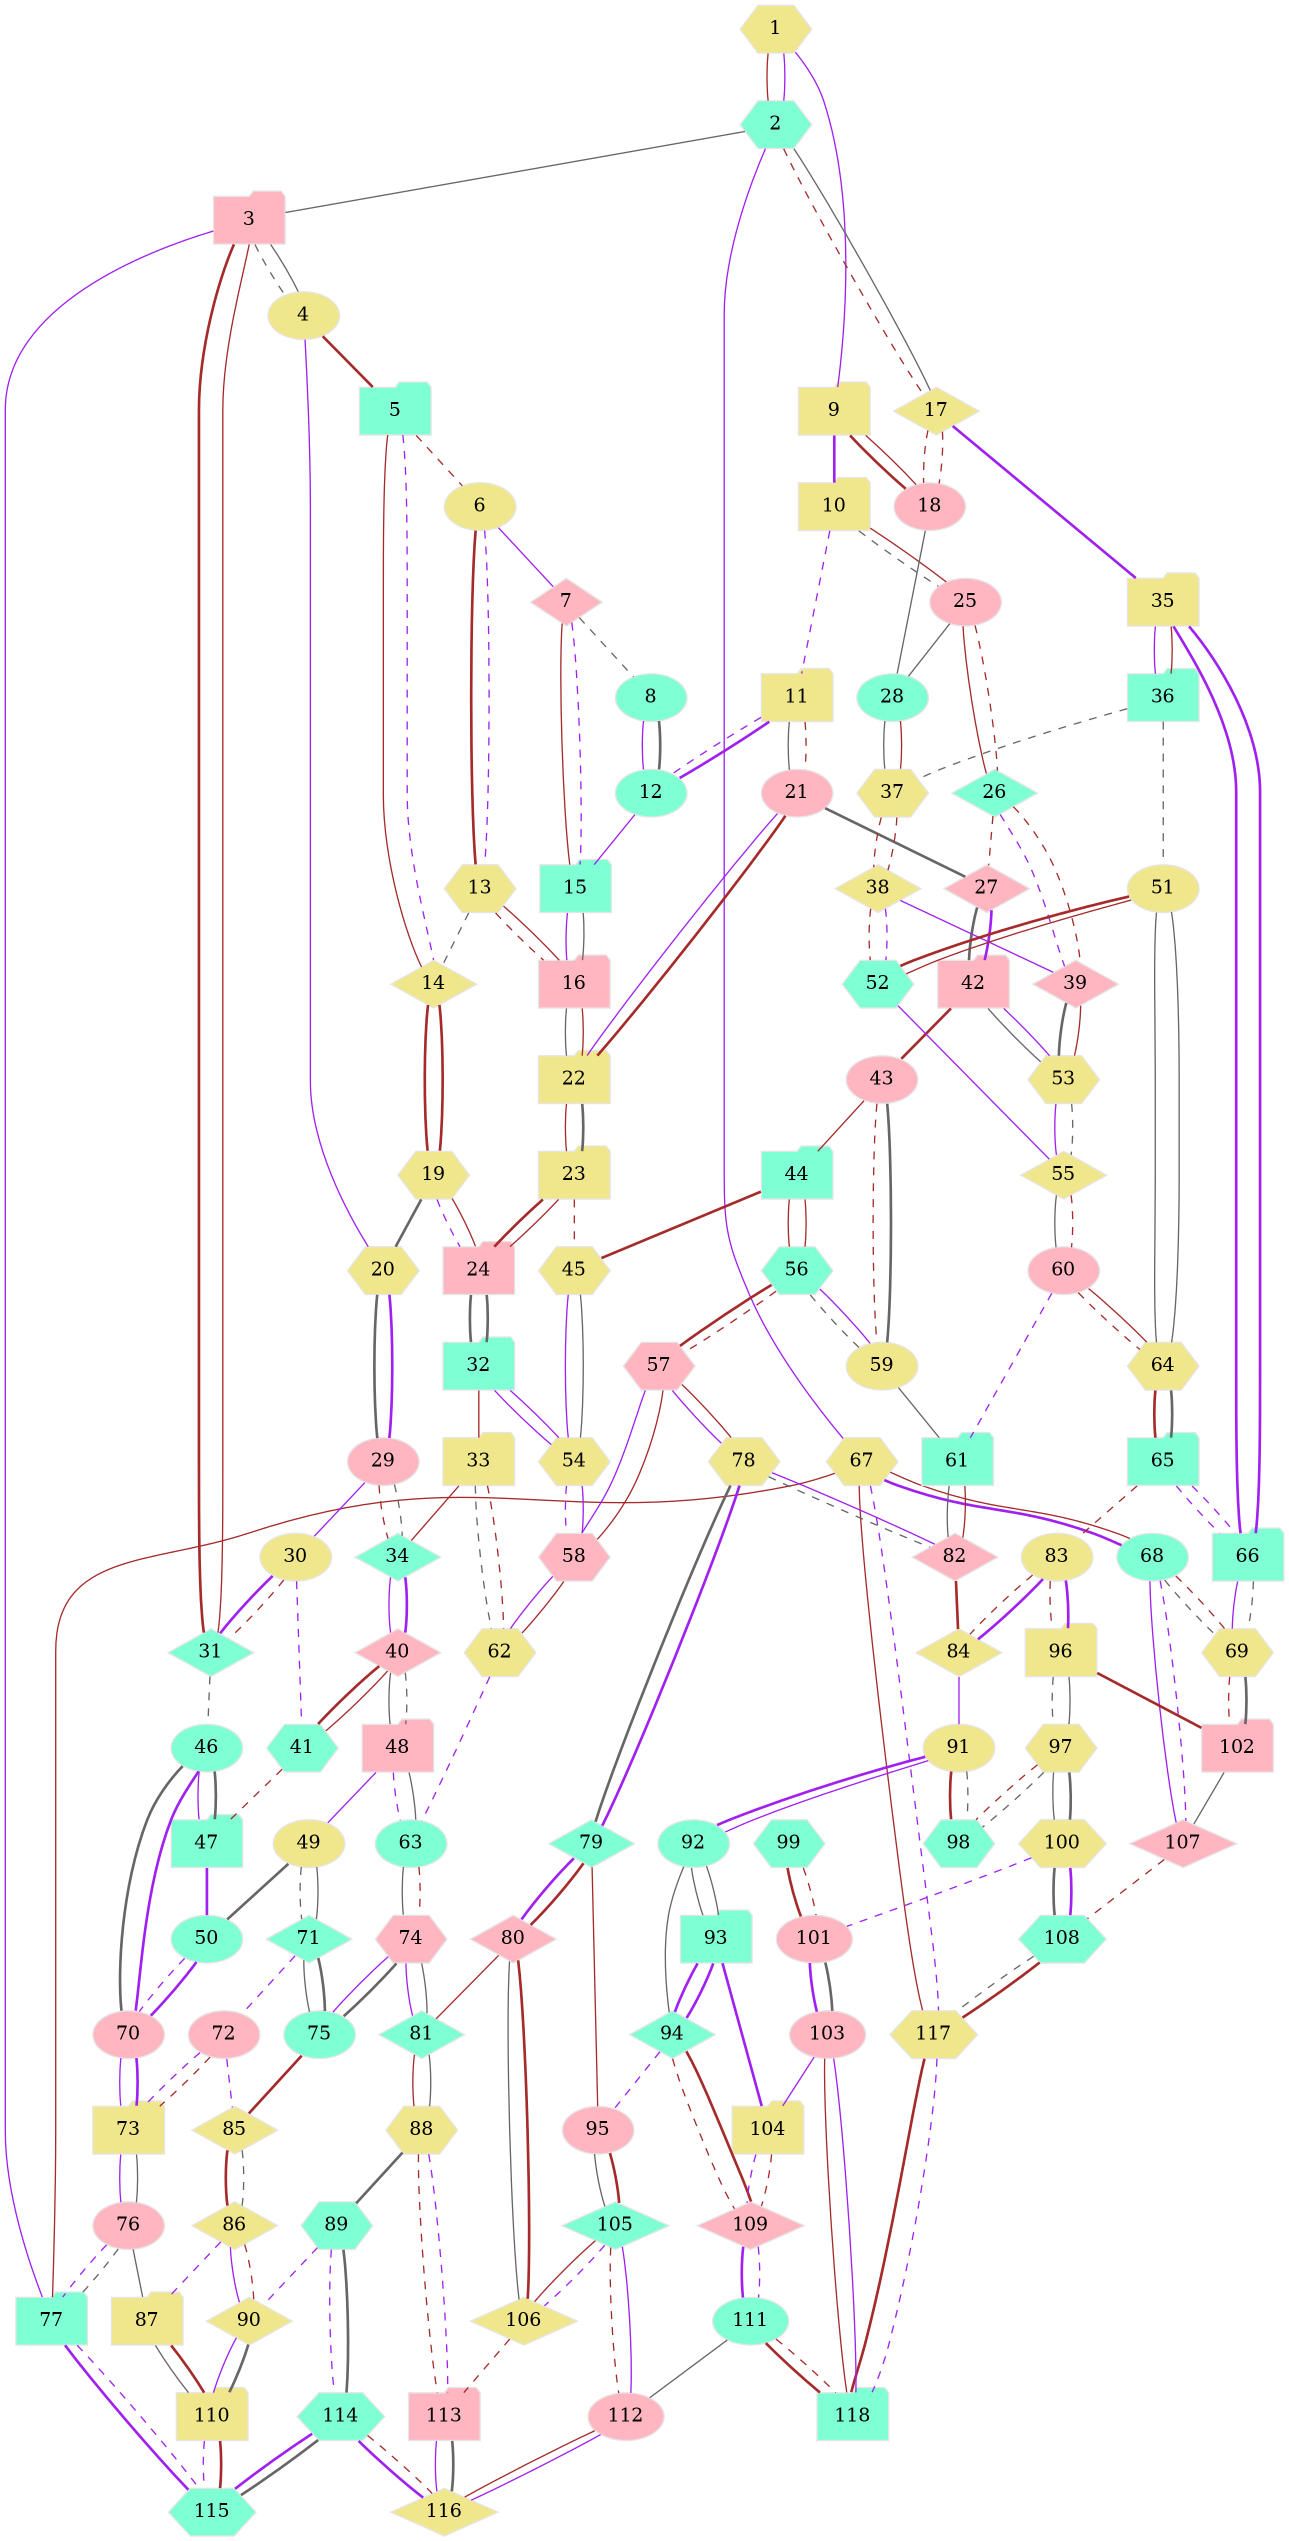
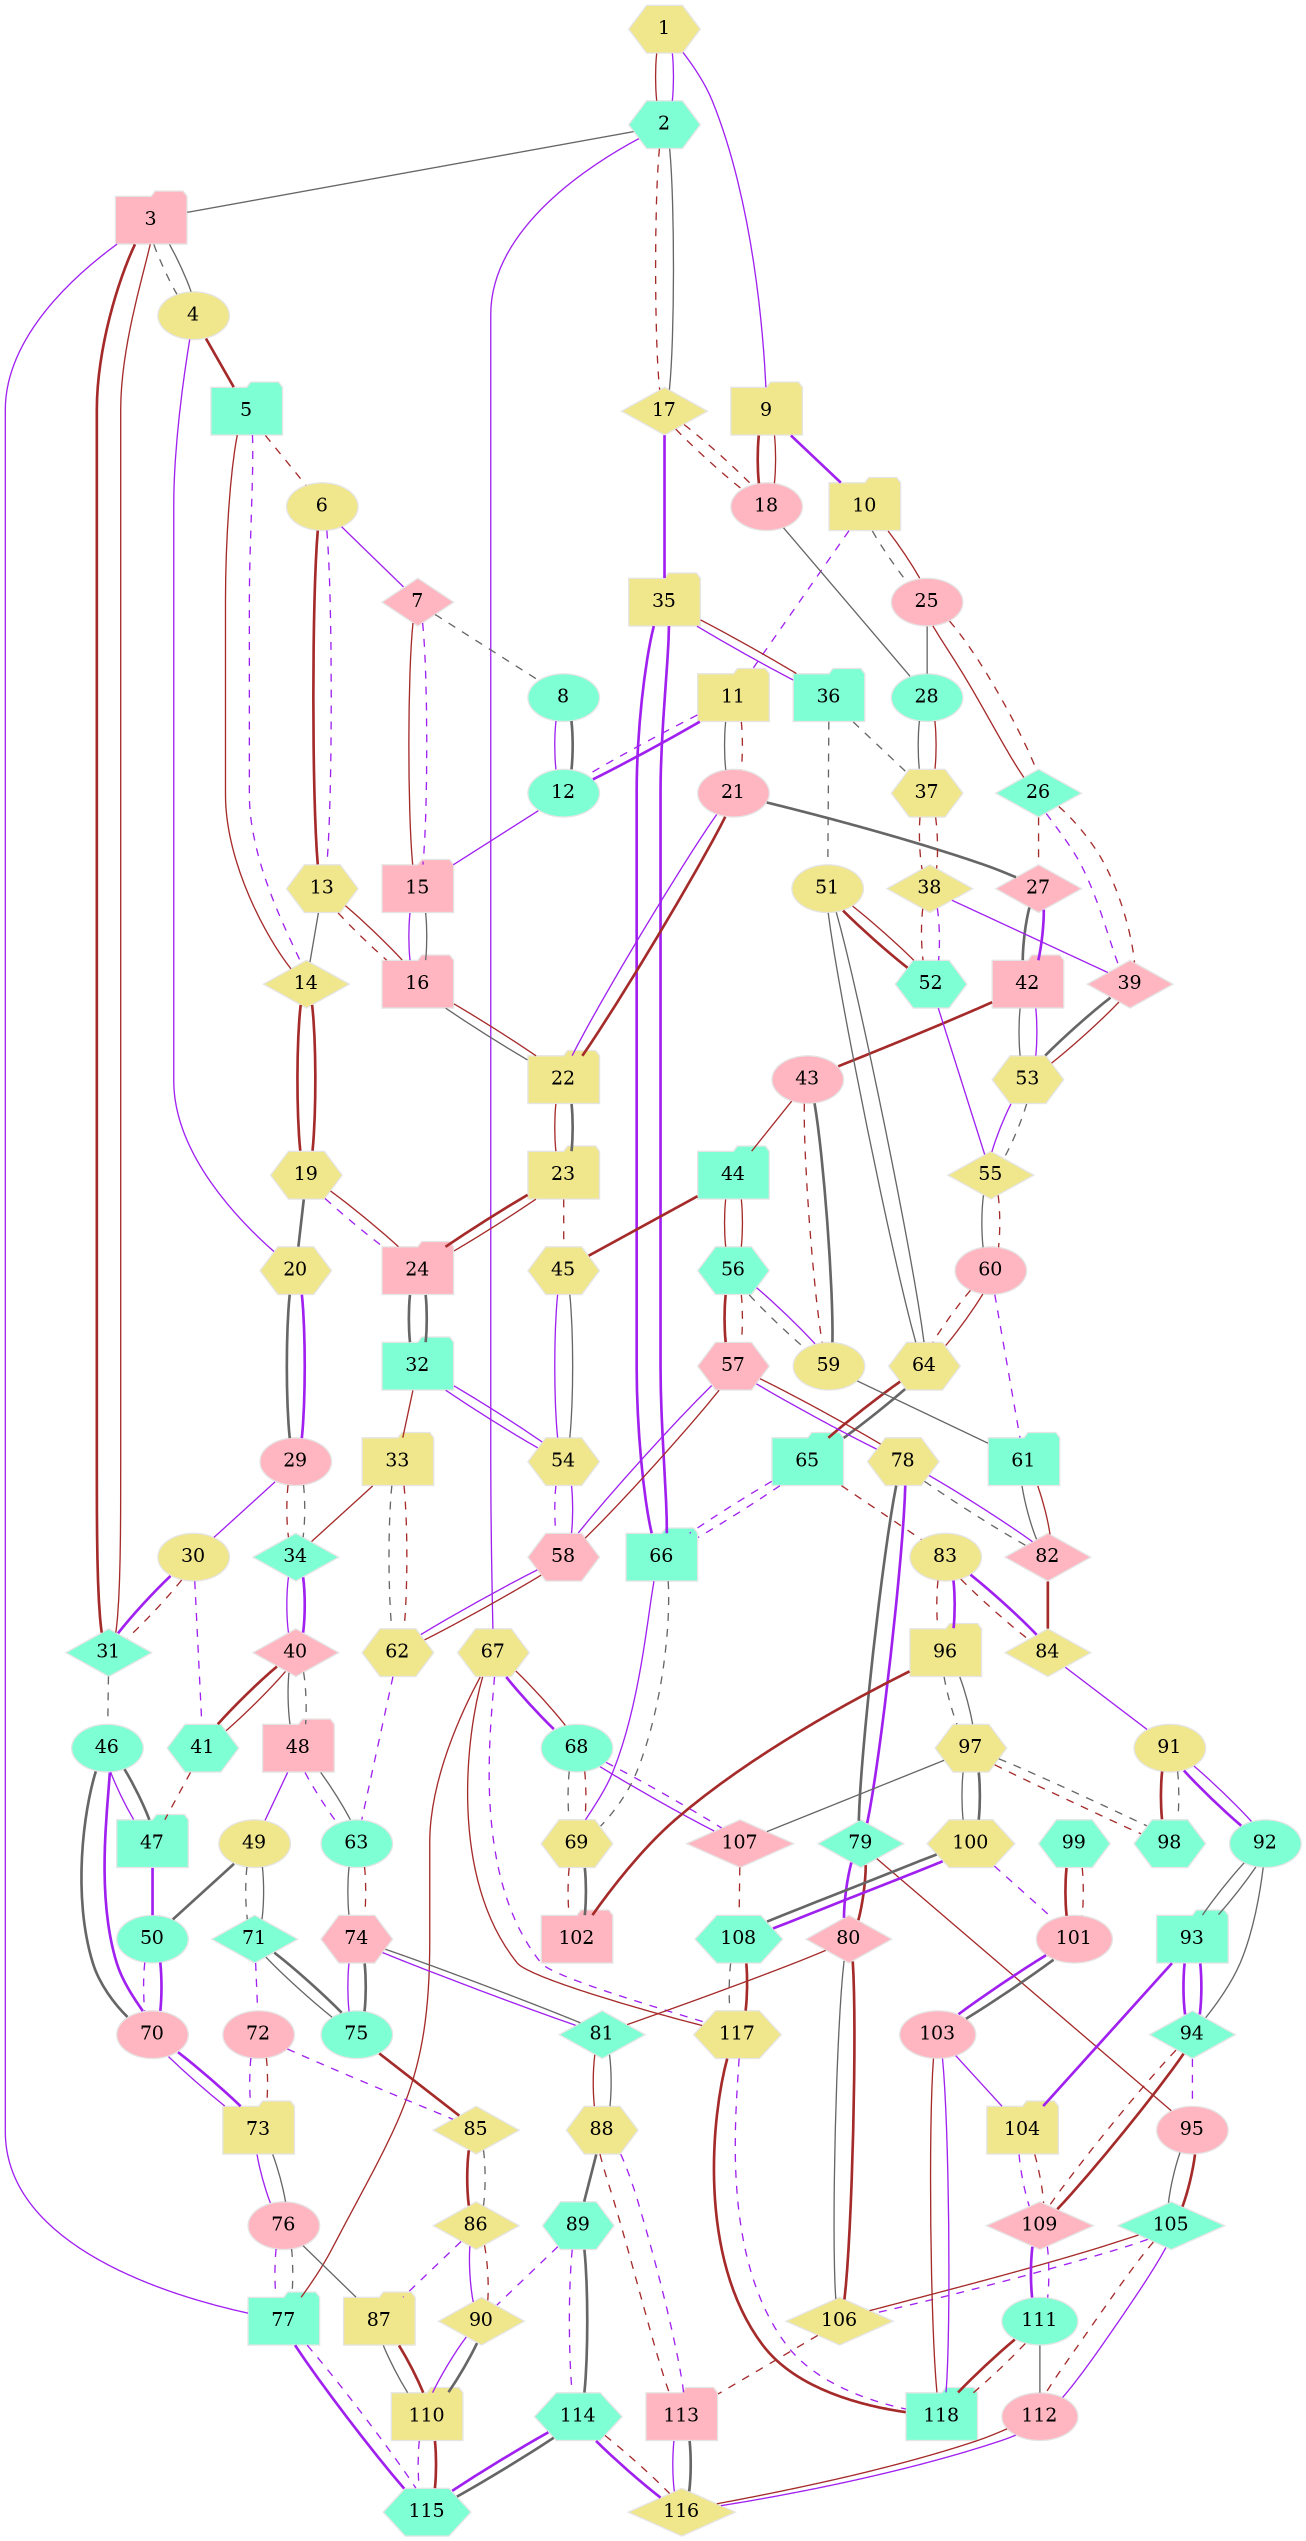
(576, 889) -> (418, 889)
(456, 939) -> (314, 937)
(1209, 1798) -> (851, 1798)
